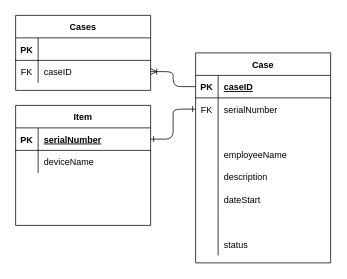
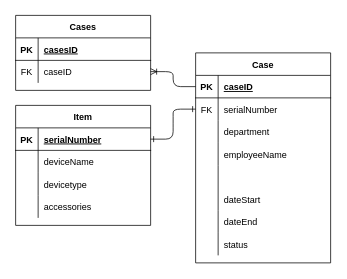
none -> (94, 49)
none -> (274, 132)
(274, 177) -> none
none -> (94, 184)
none -> (94, 207)
none -> (274, 222)
